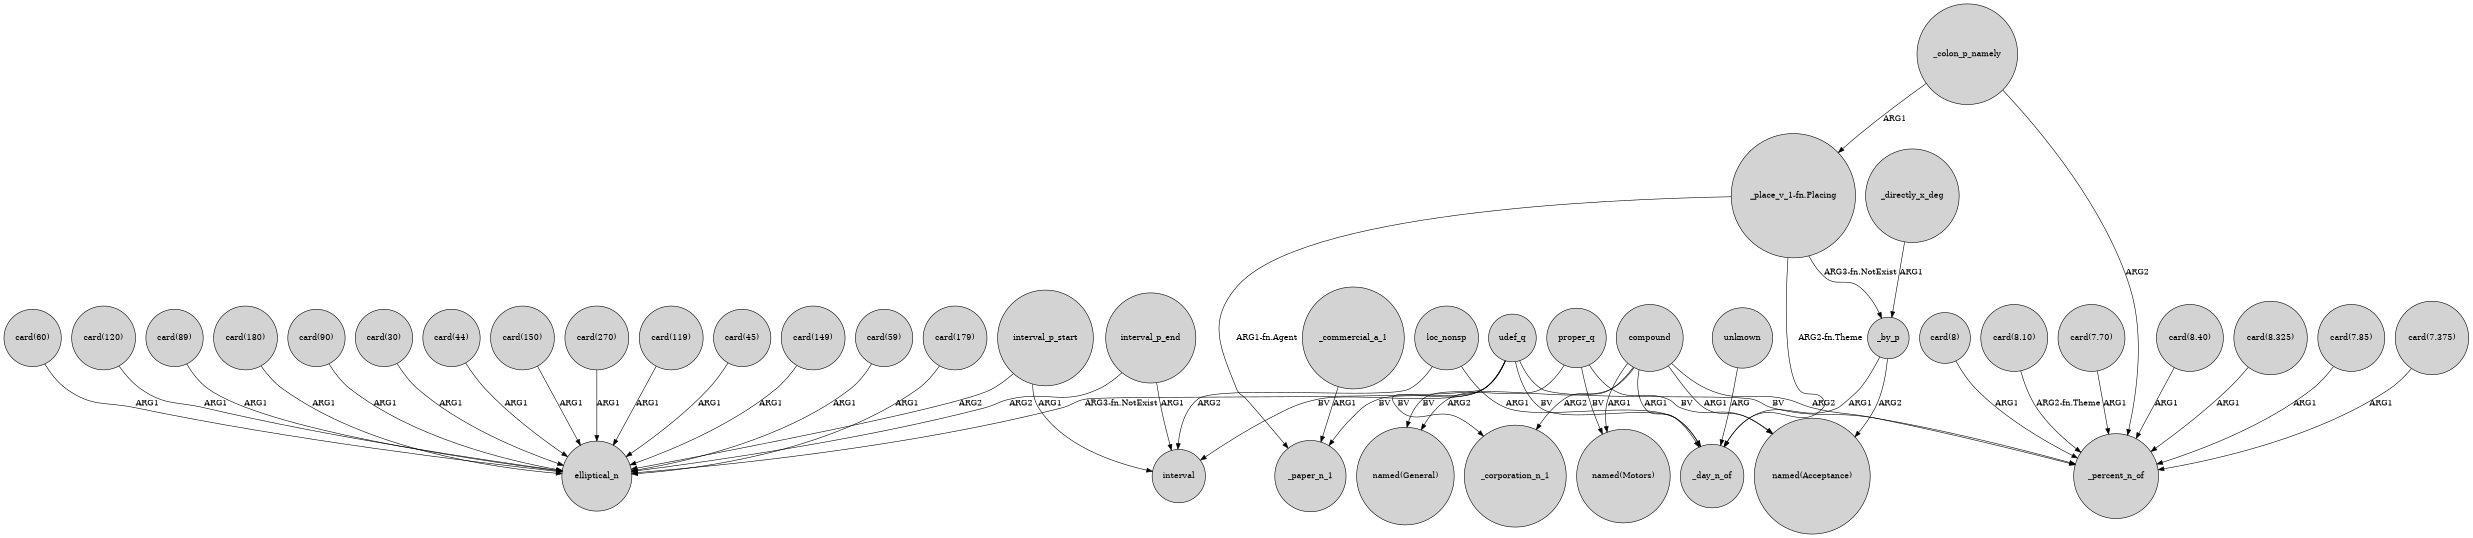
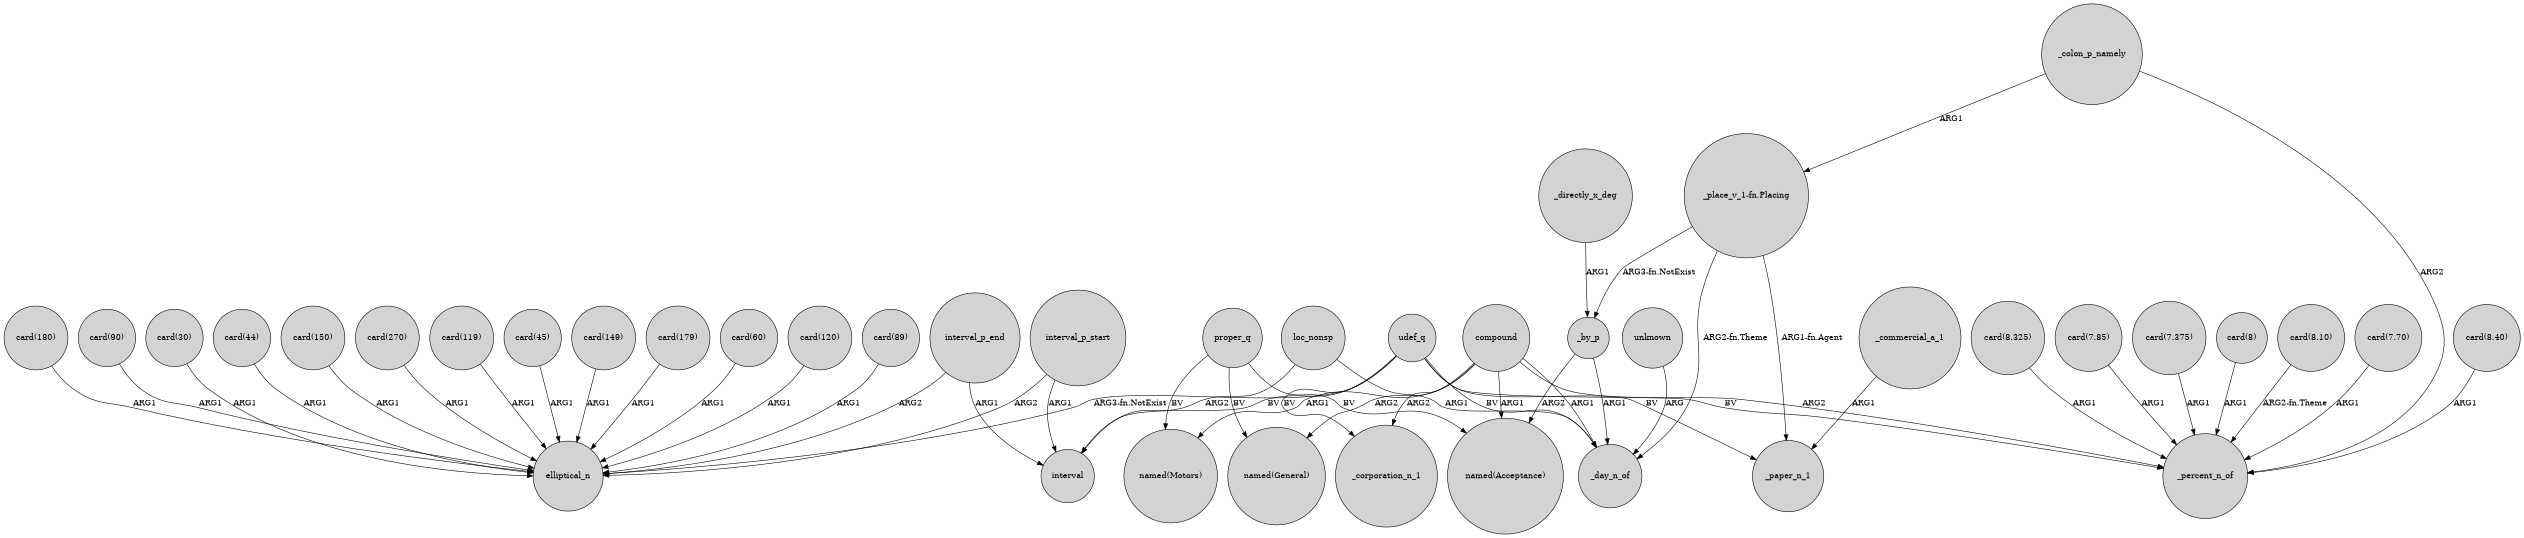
(884, 338) -> none
